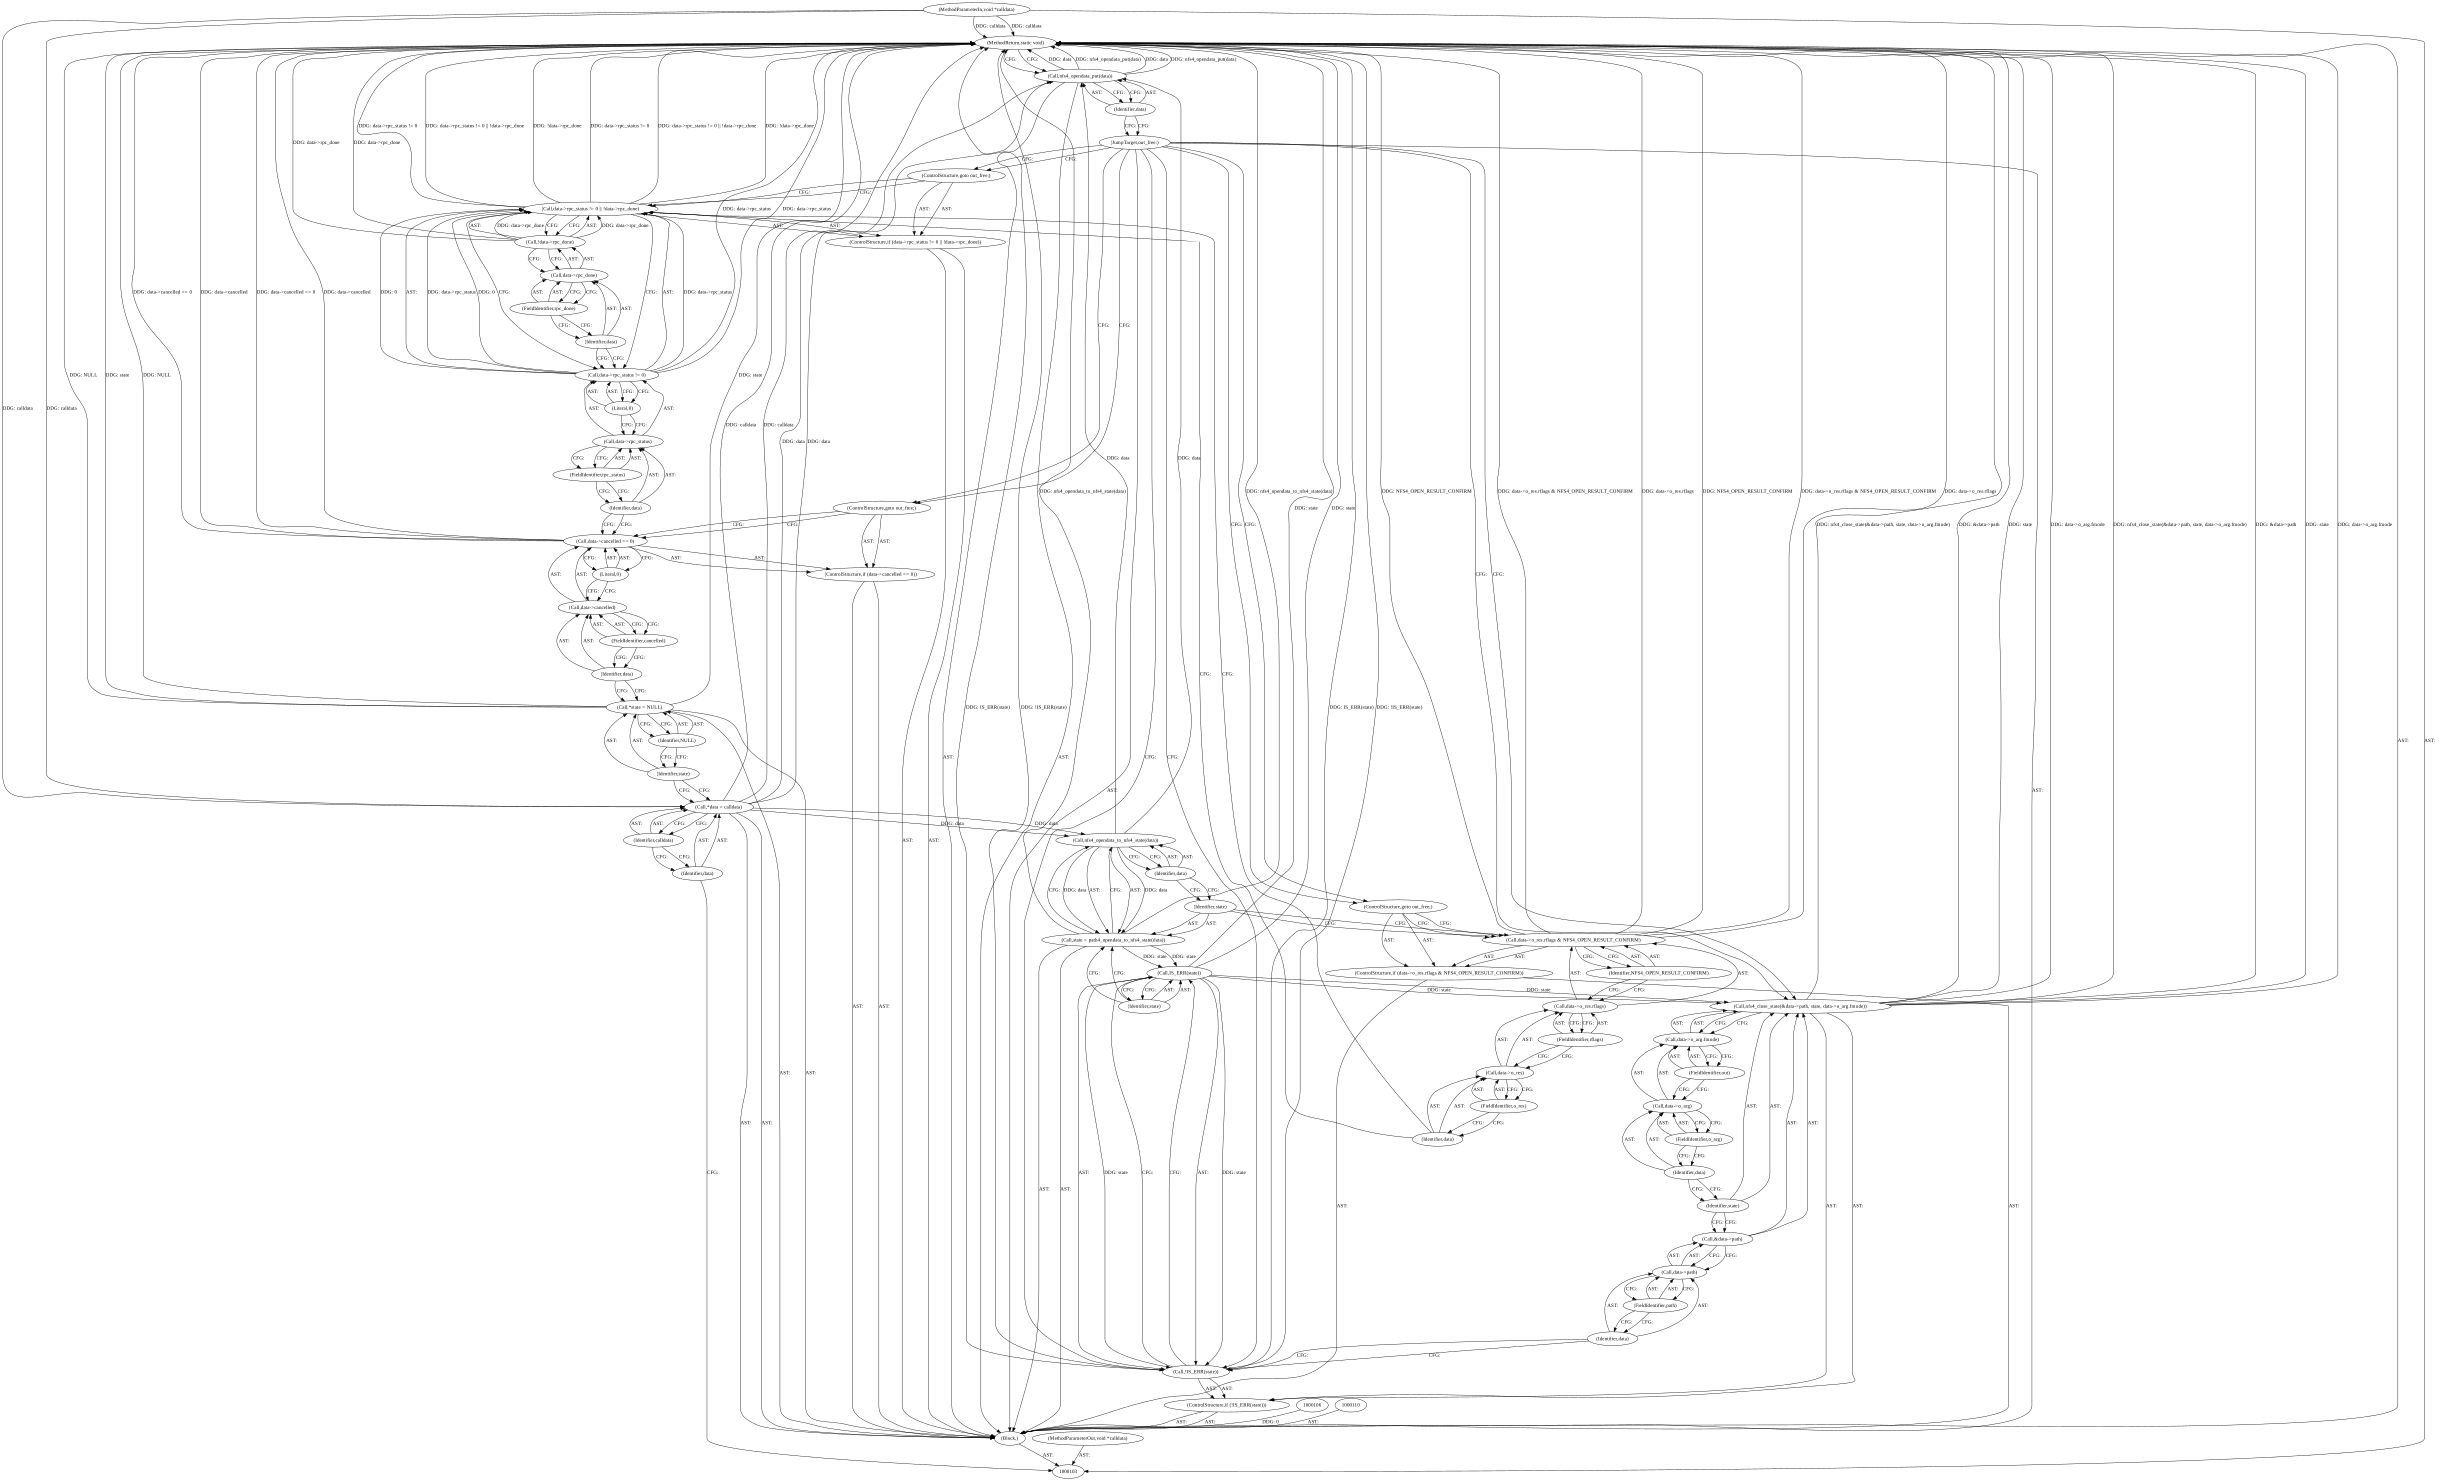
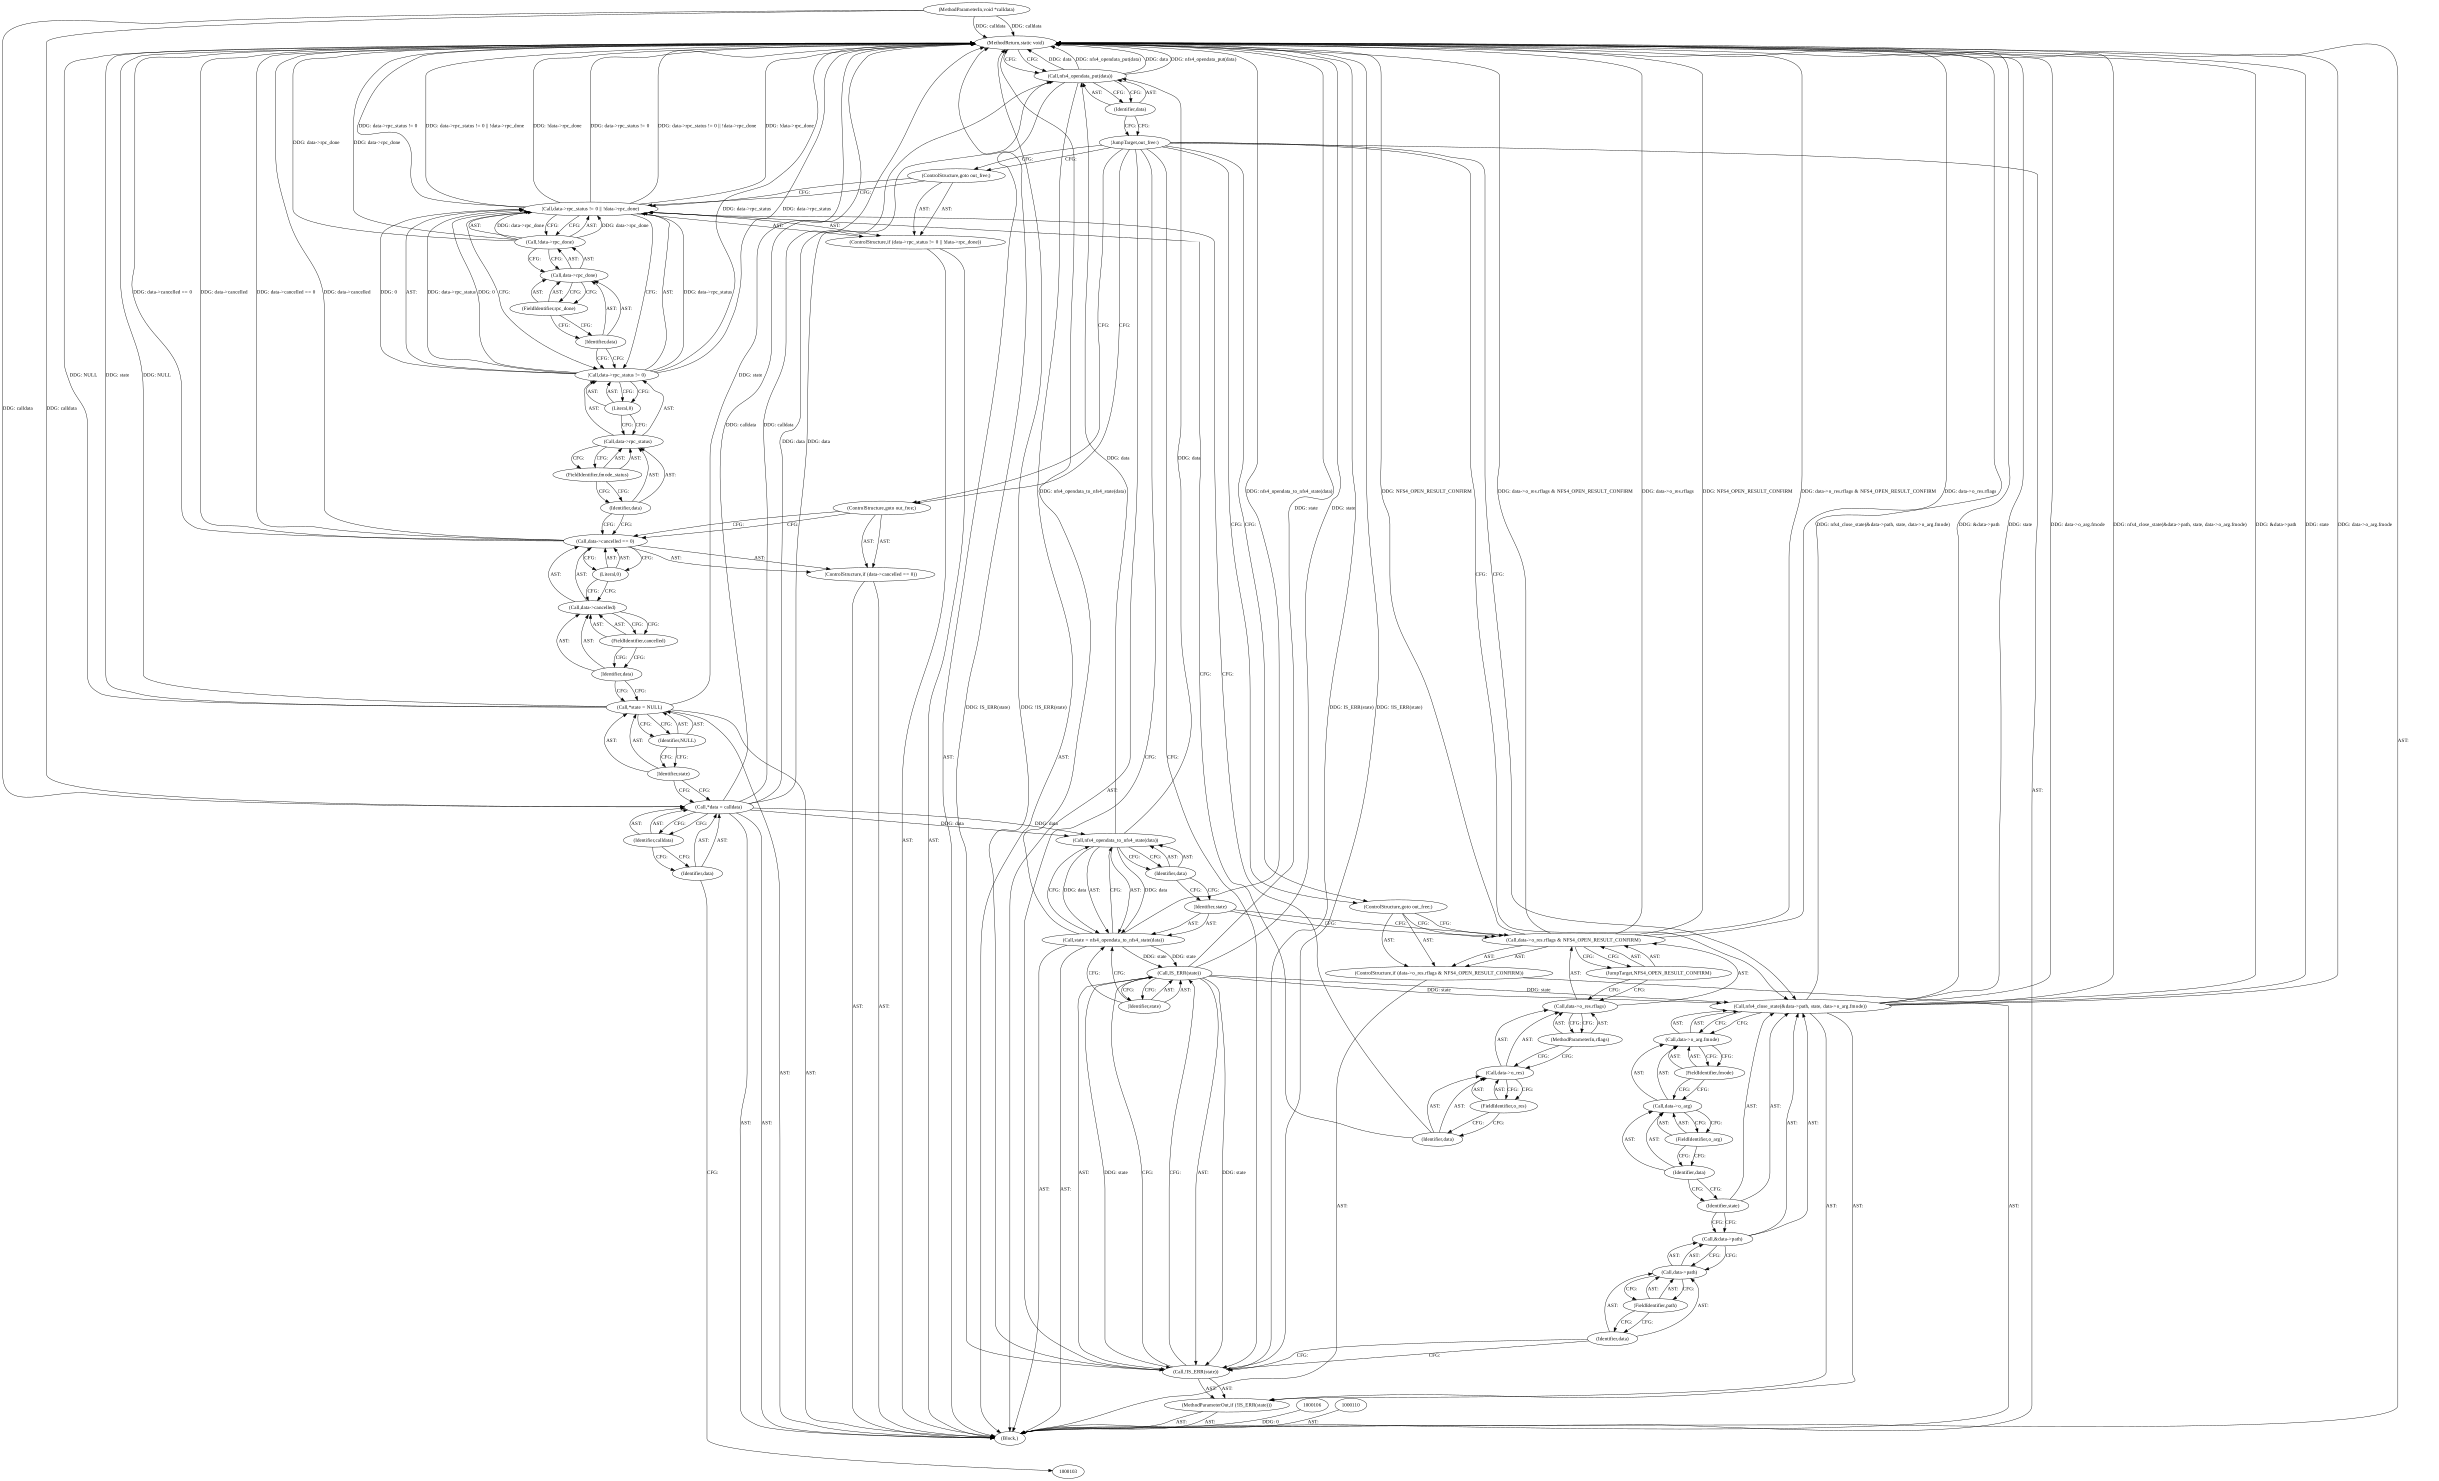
(597, 475) -> (597, 475)
(2424, 712) -> none
(1113, 940) -> (1113, 940)
(1659, 973) -> (1659, 973)
(1580, 1040) -> (1580, 1040)
(1710, 1073) -> (1710, 1073)
(1227, 1405) -> (1227, 1405)
(1088, 1438) -> none
(1037, 1454) -> none
